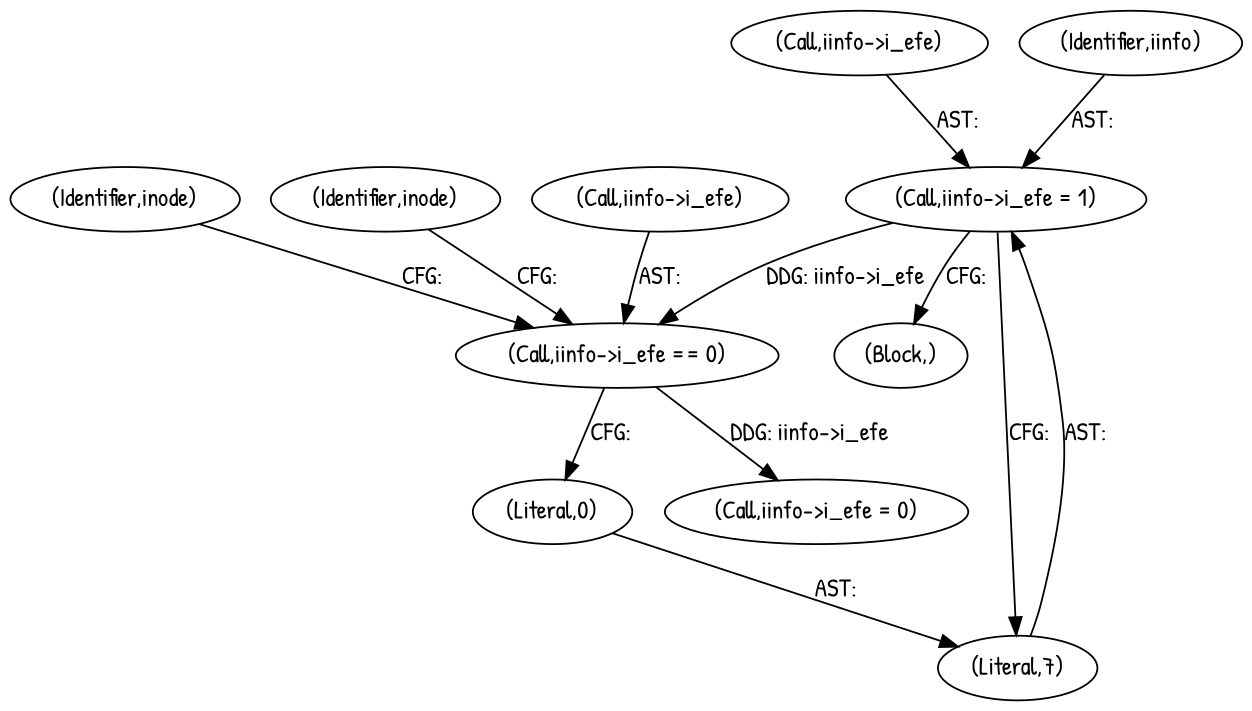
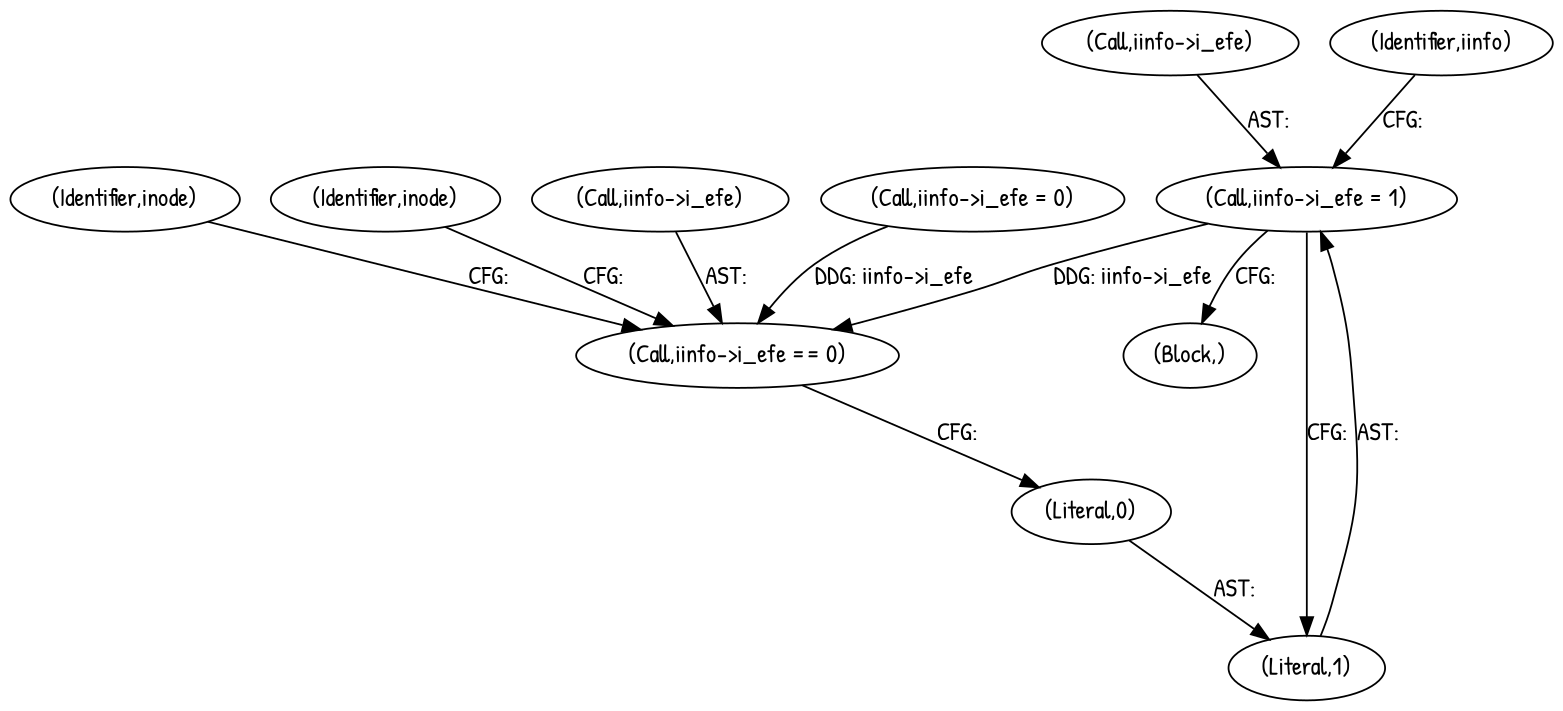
(1096, 121) -> (1406, 121)
(710, 428) -> (822, 259)
(1018, 668) -> (1307, 668)
